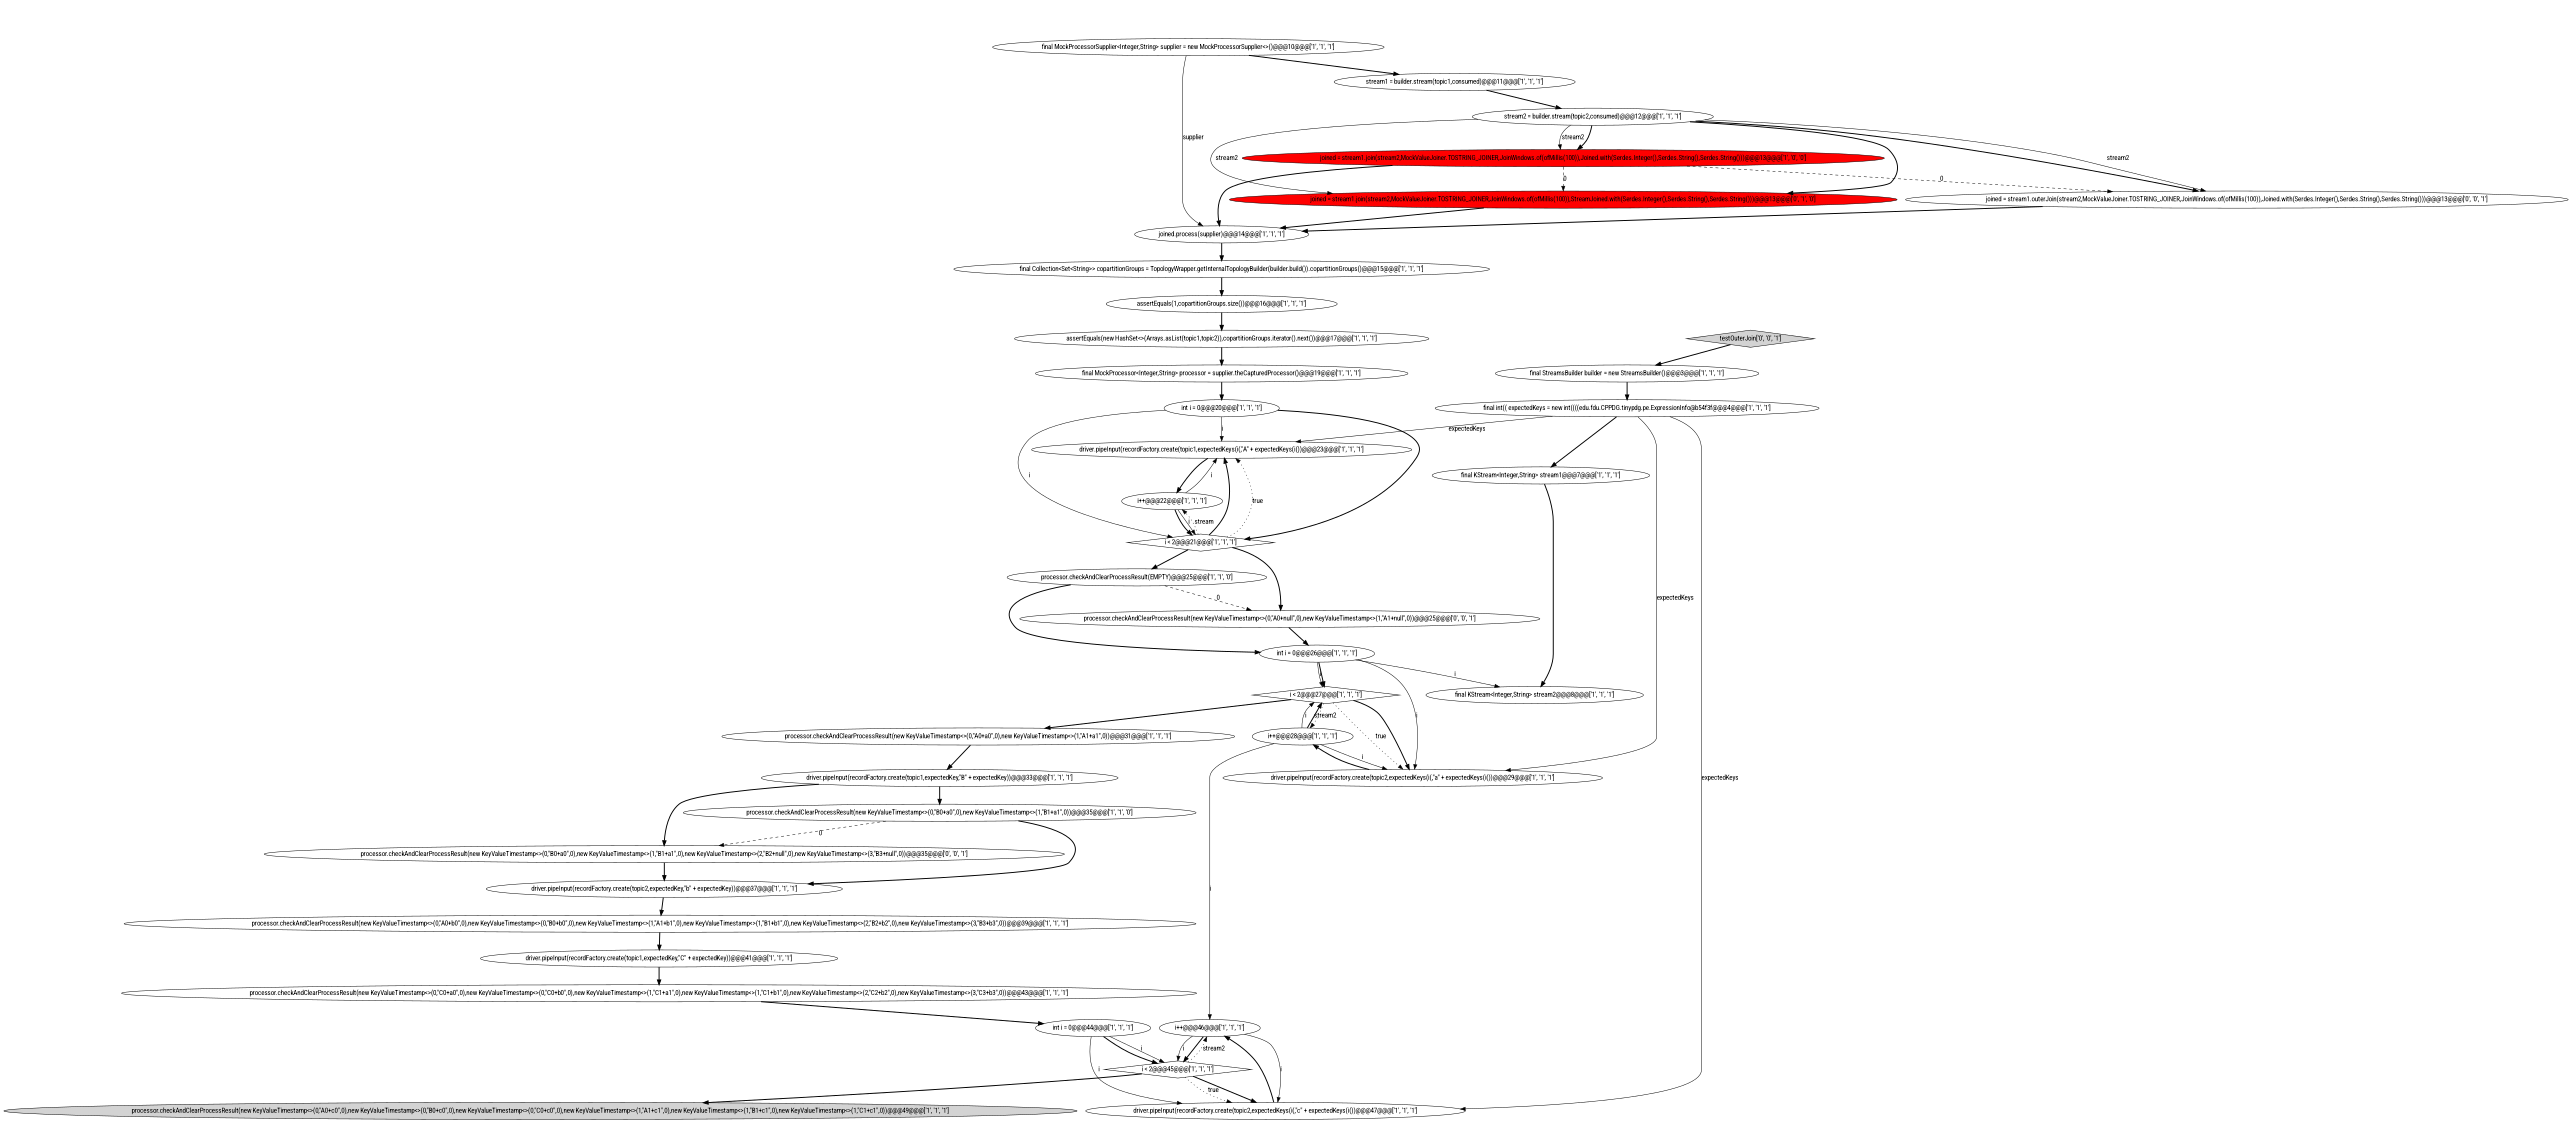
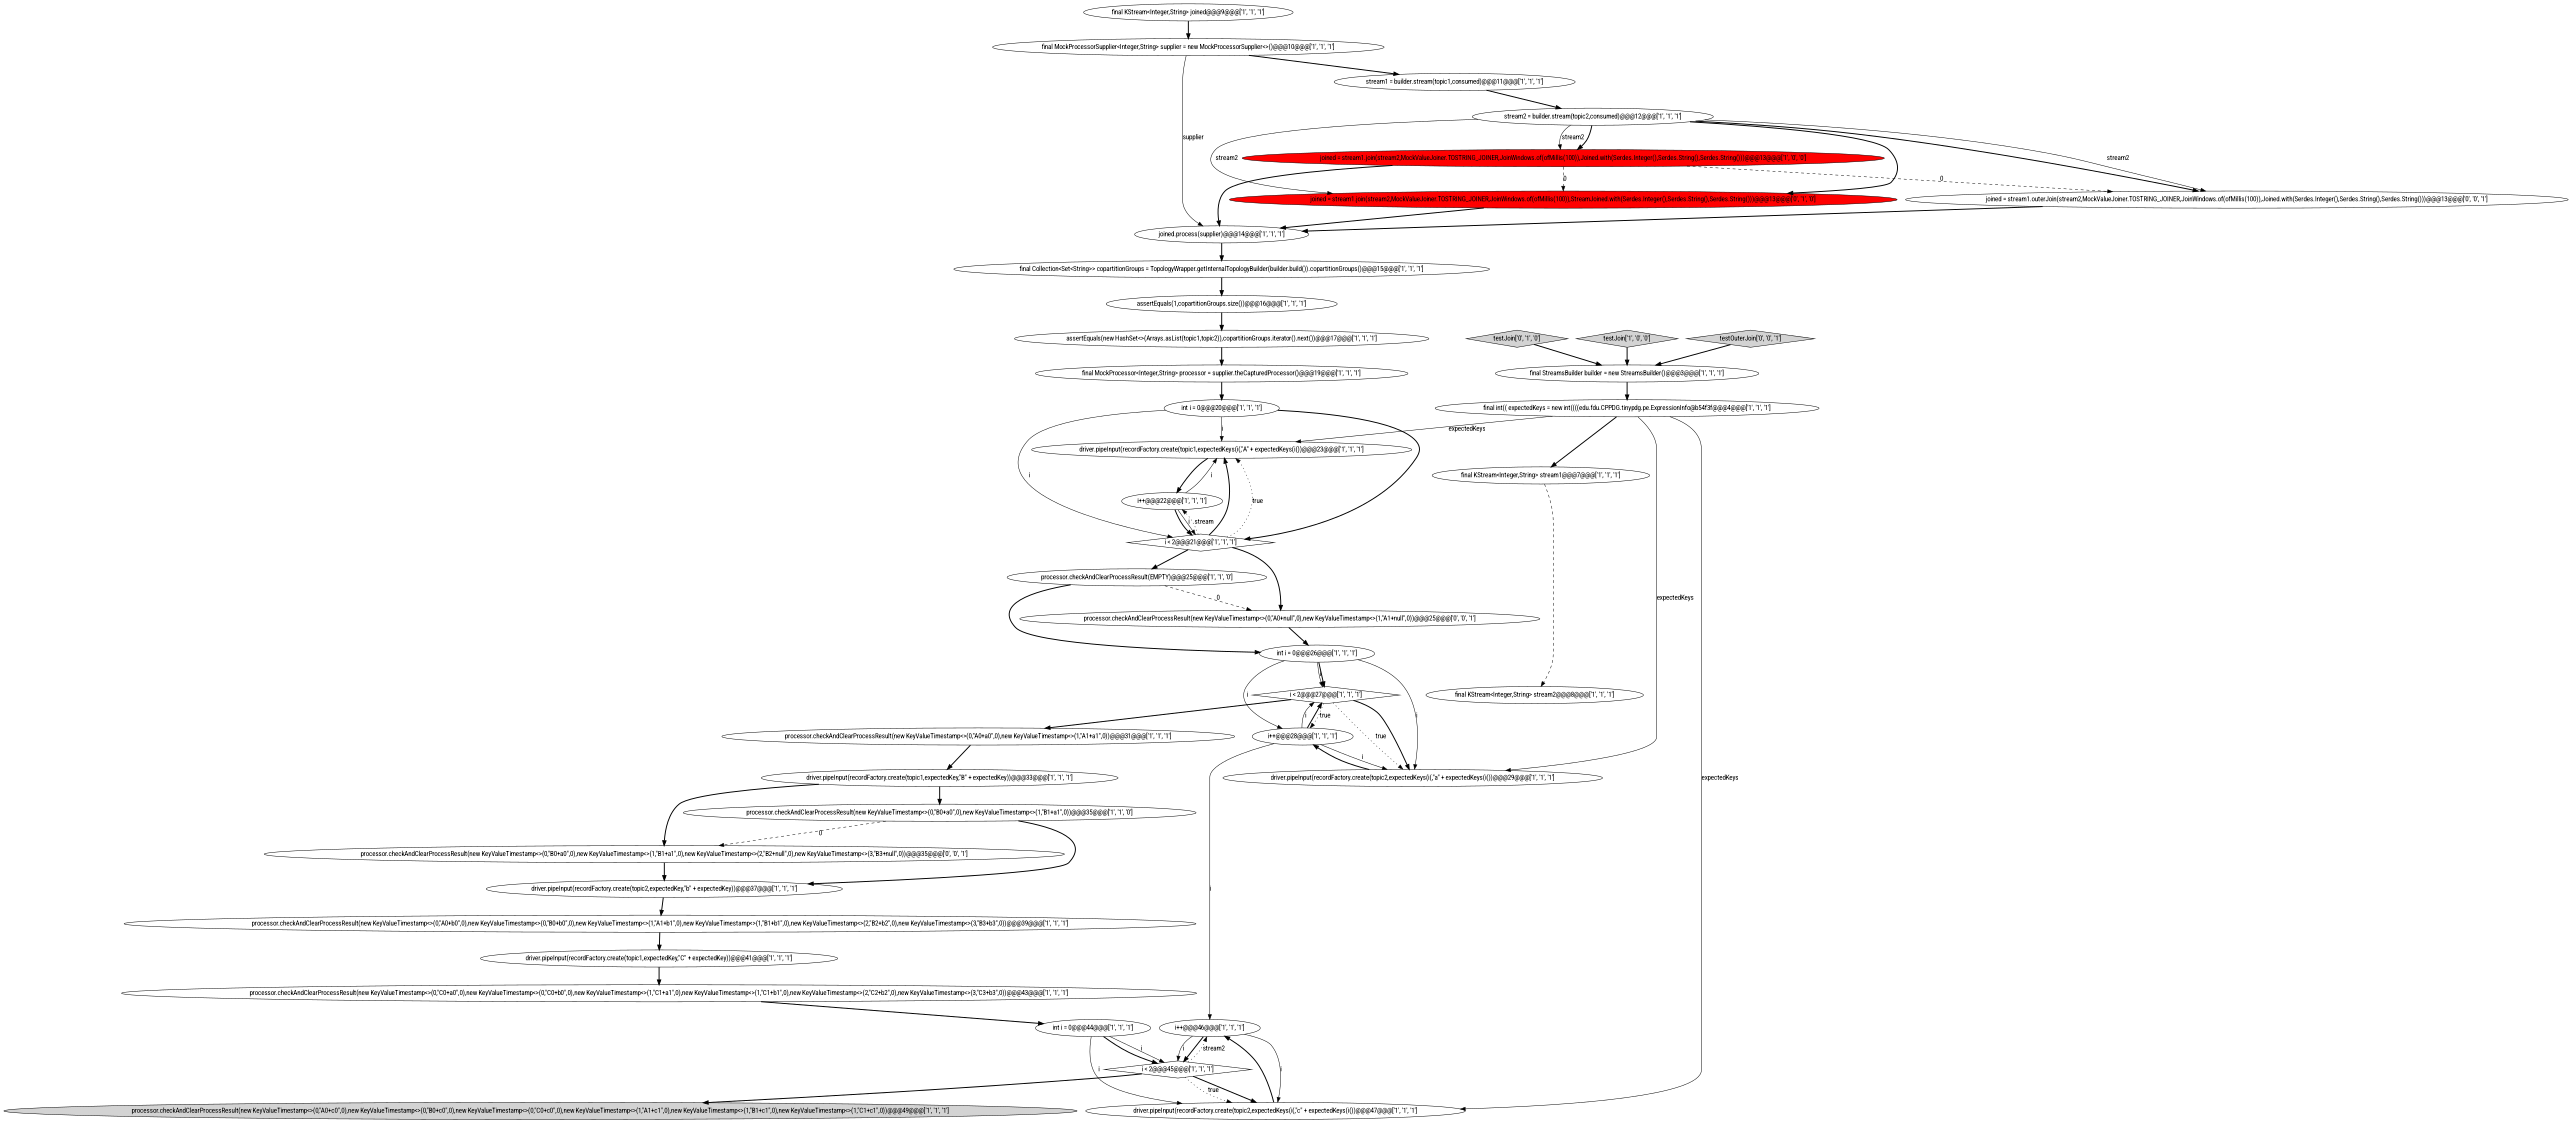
none -> (1188, 12)
none -> (1517, 339)
none -> (1627, 339)
(1553, 584) -> (1553, 584)
(1425, 672) -> (1244, 692)
(1325, 716) -> (1325, 716)
